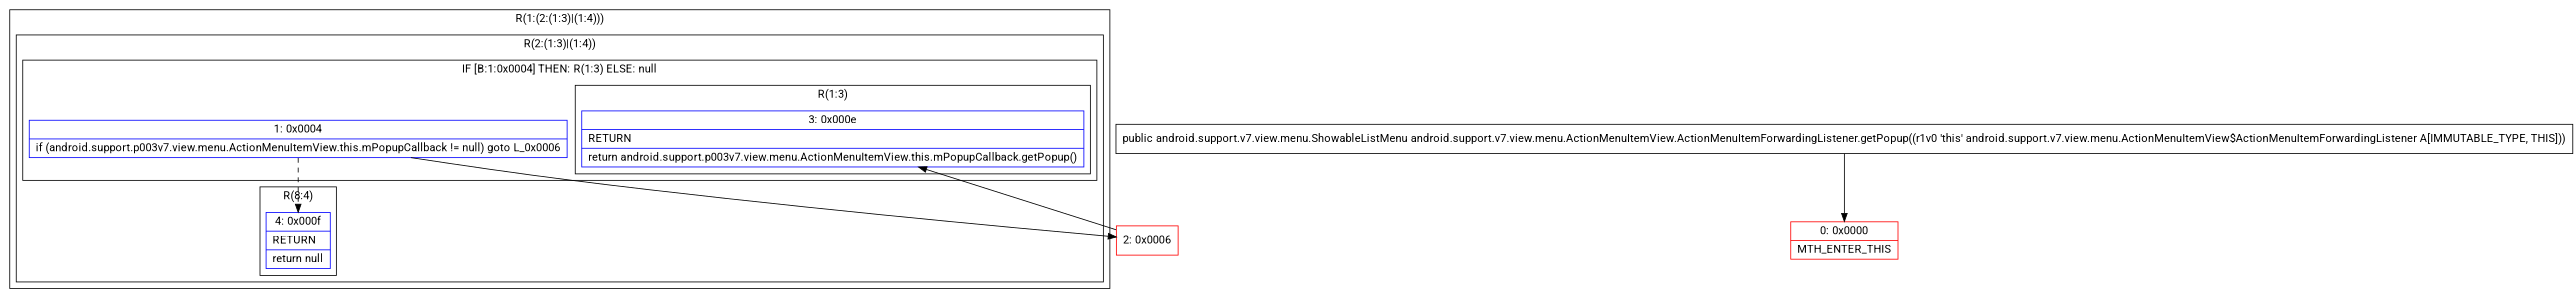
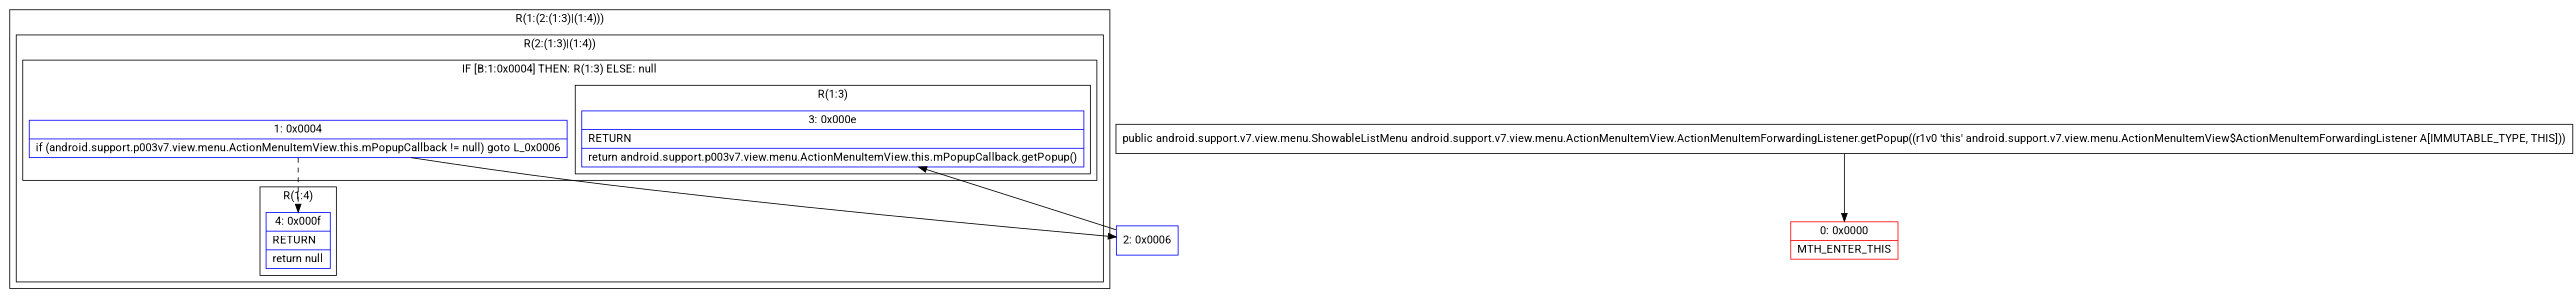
(298, 196) -> (298, 196)
(1147, 240) -> (1147, 240)
